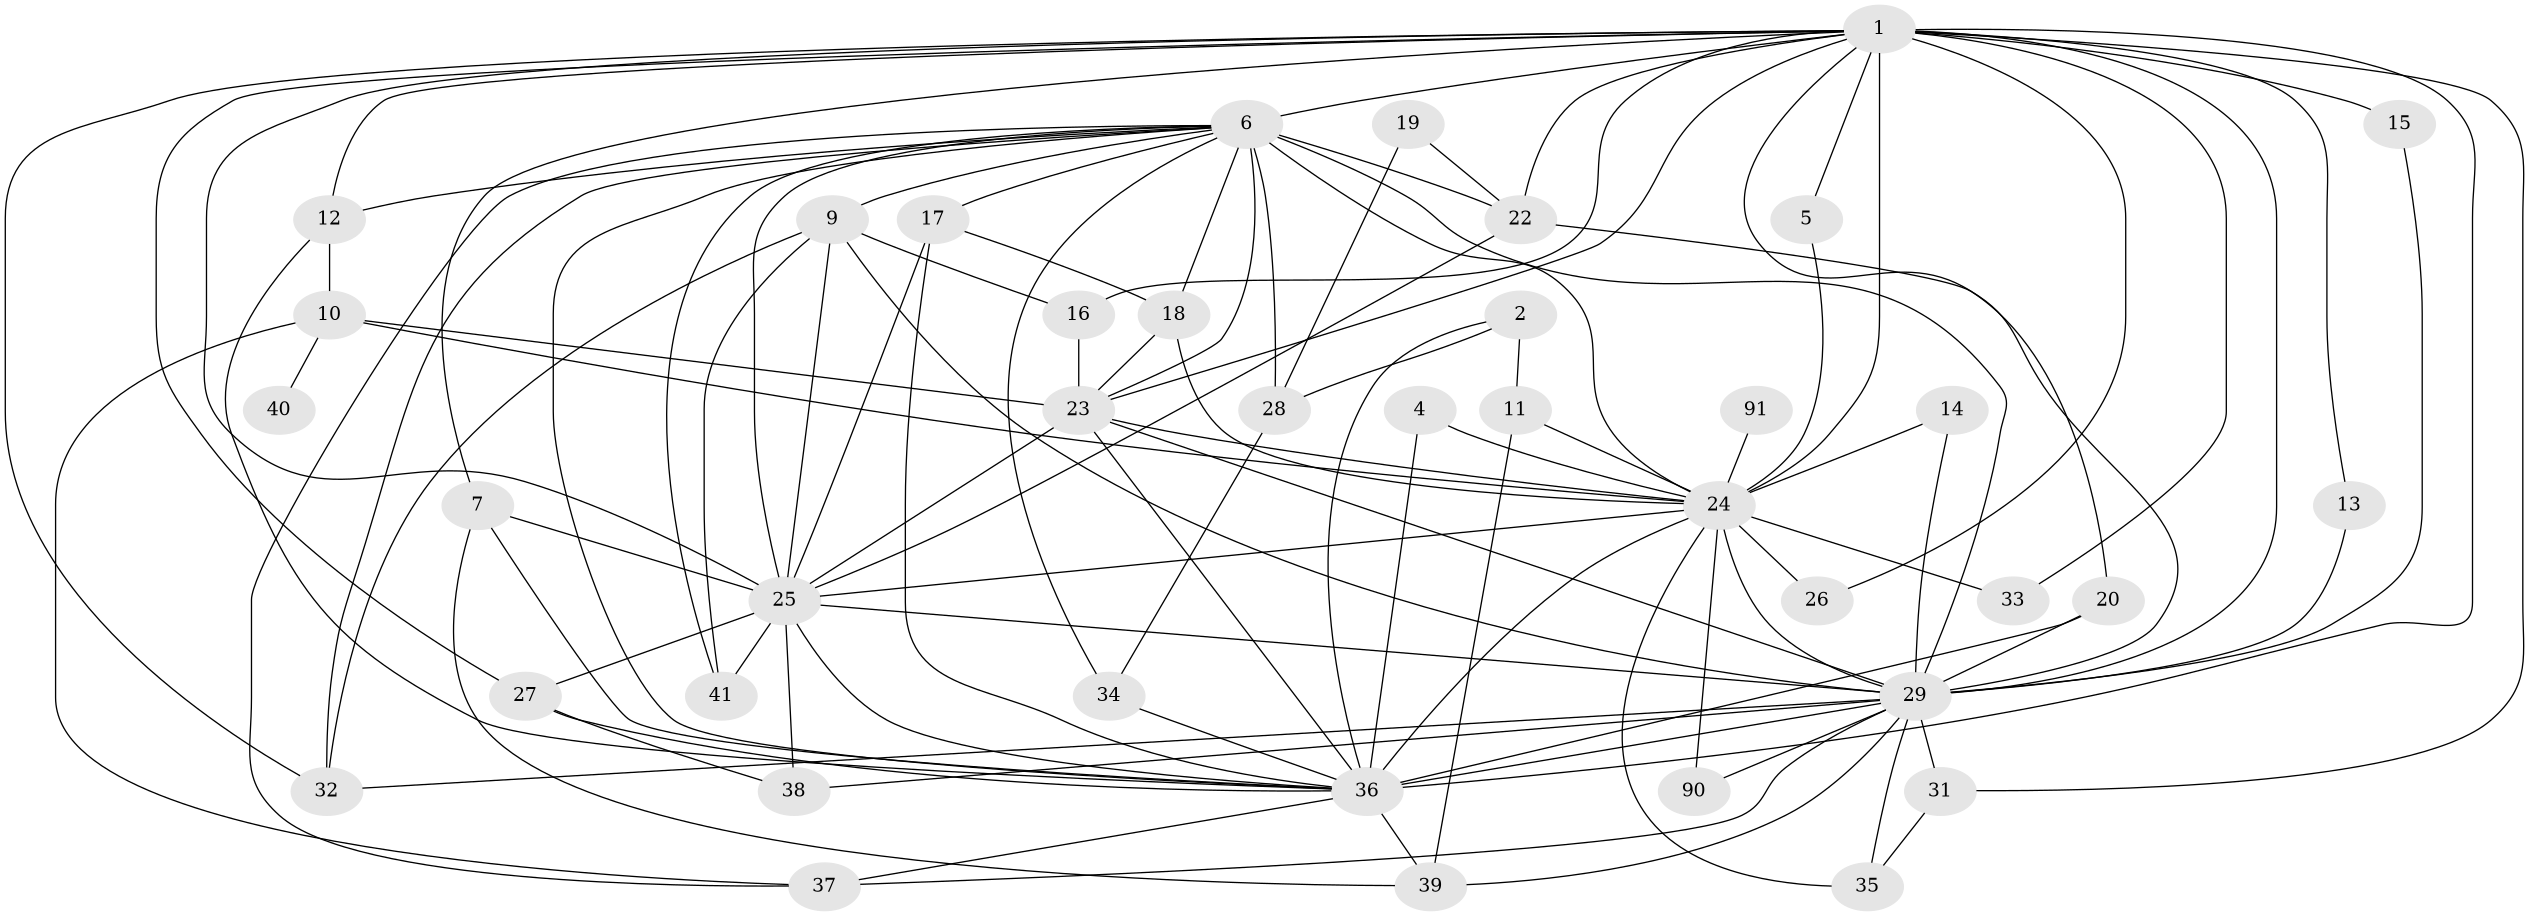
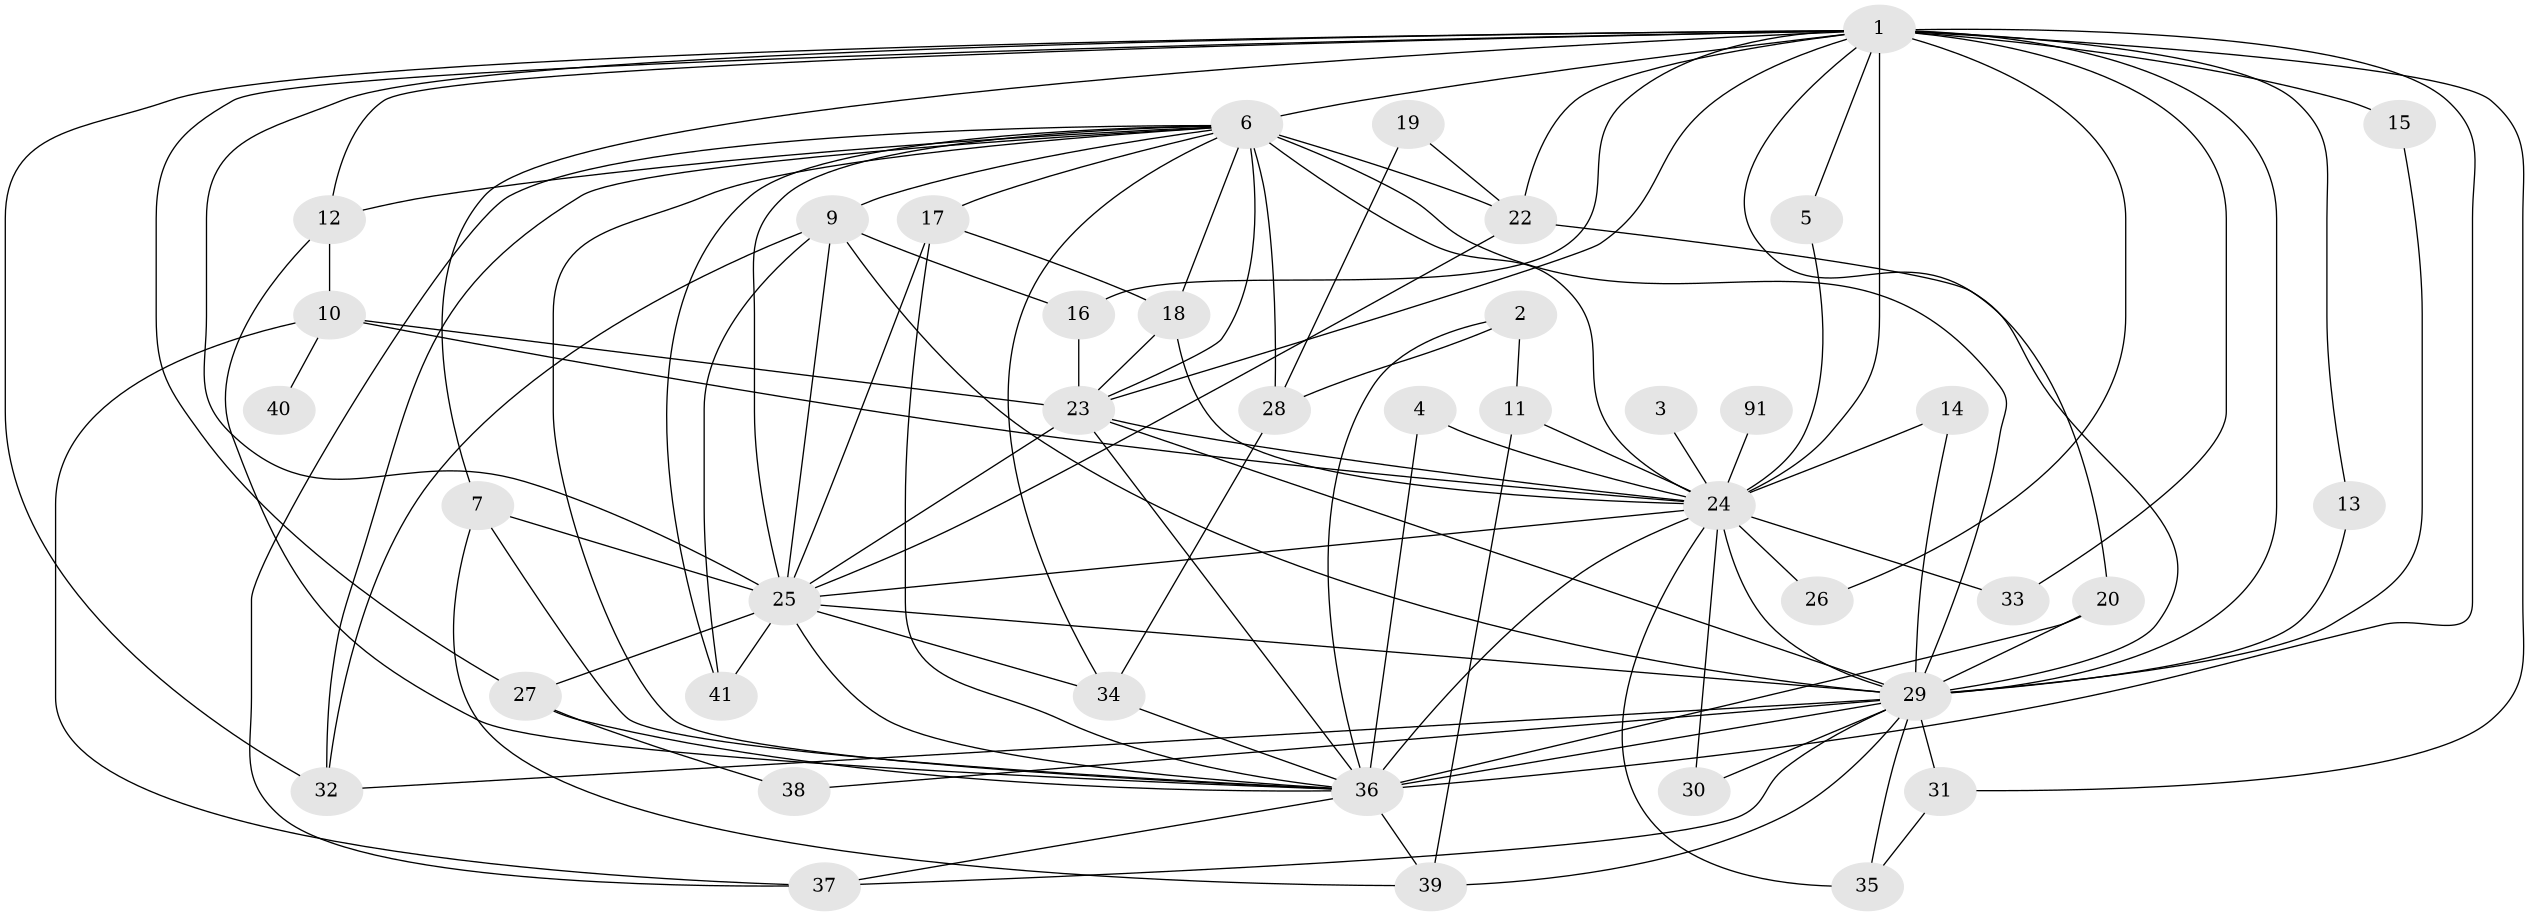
none -> (1661, 410)
(790, 696) -> (947, 649)
(1694, 792) -> (1694, 792)
